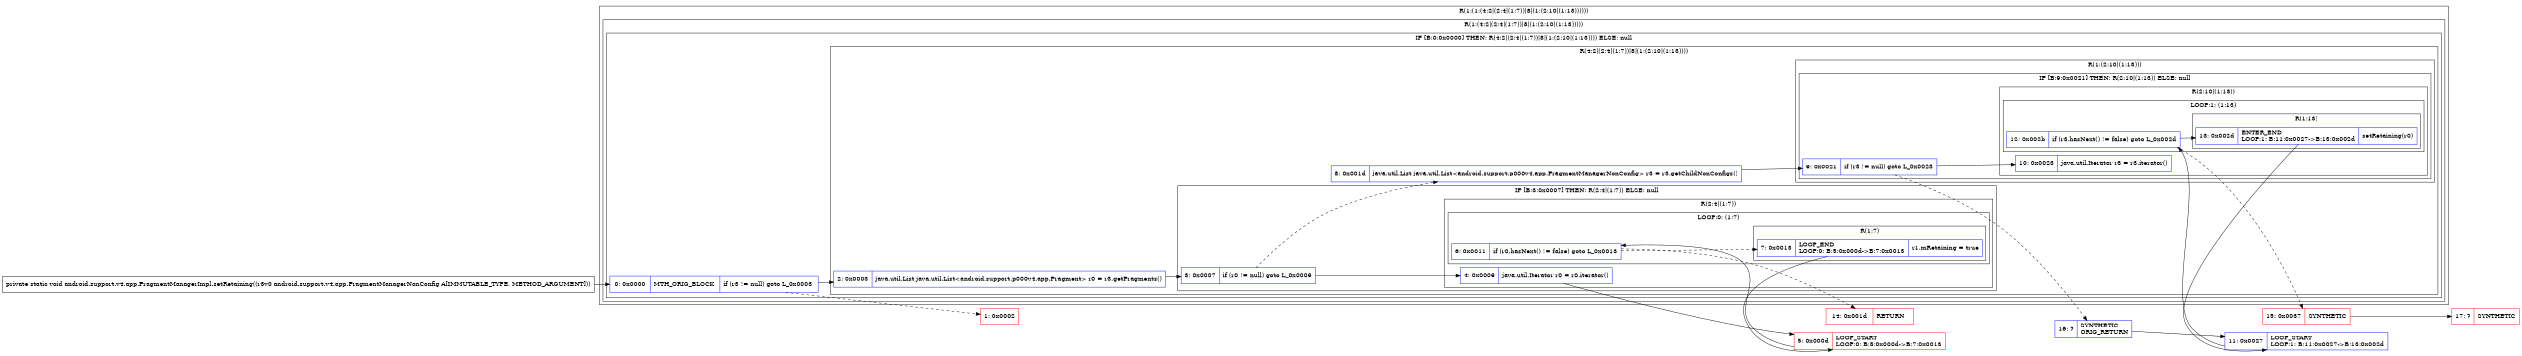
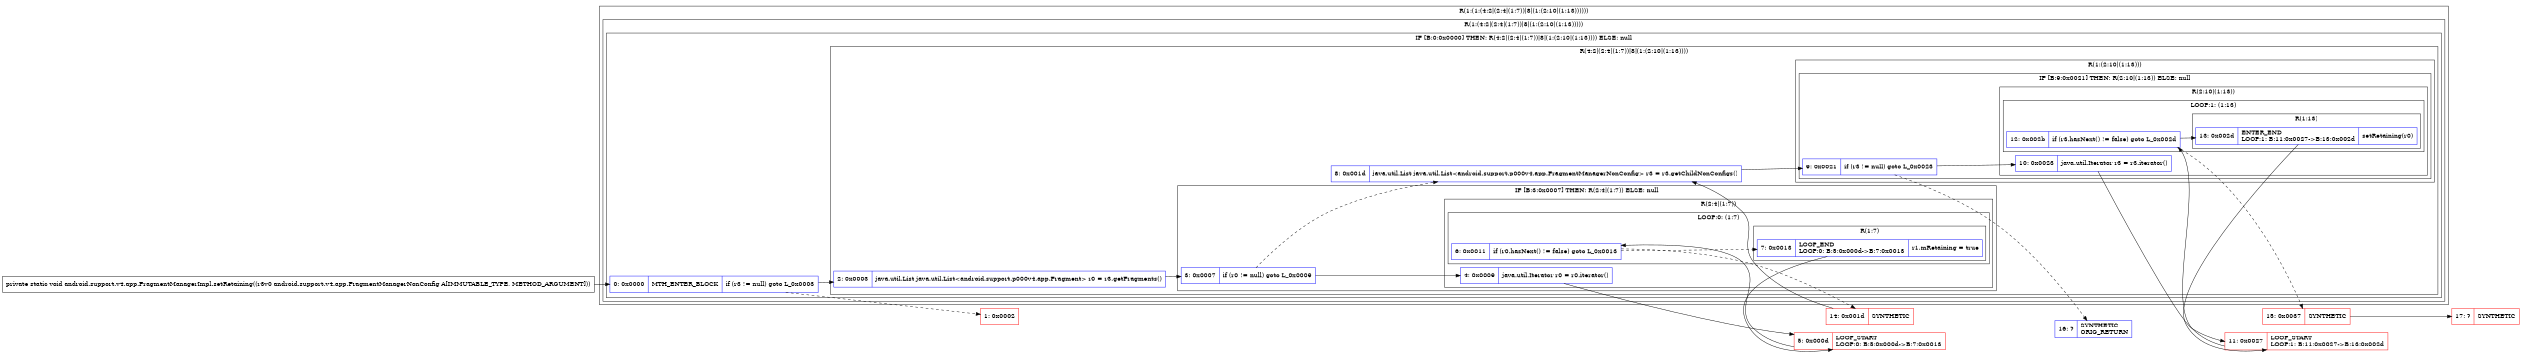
none -> (1750, 256)
(684, 284) -> (685, 284)
(1891, 316) -> (1891, 316)
(2176, 334) -> (2150, 265)
(2306, 341) -> (2306, 341)
